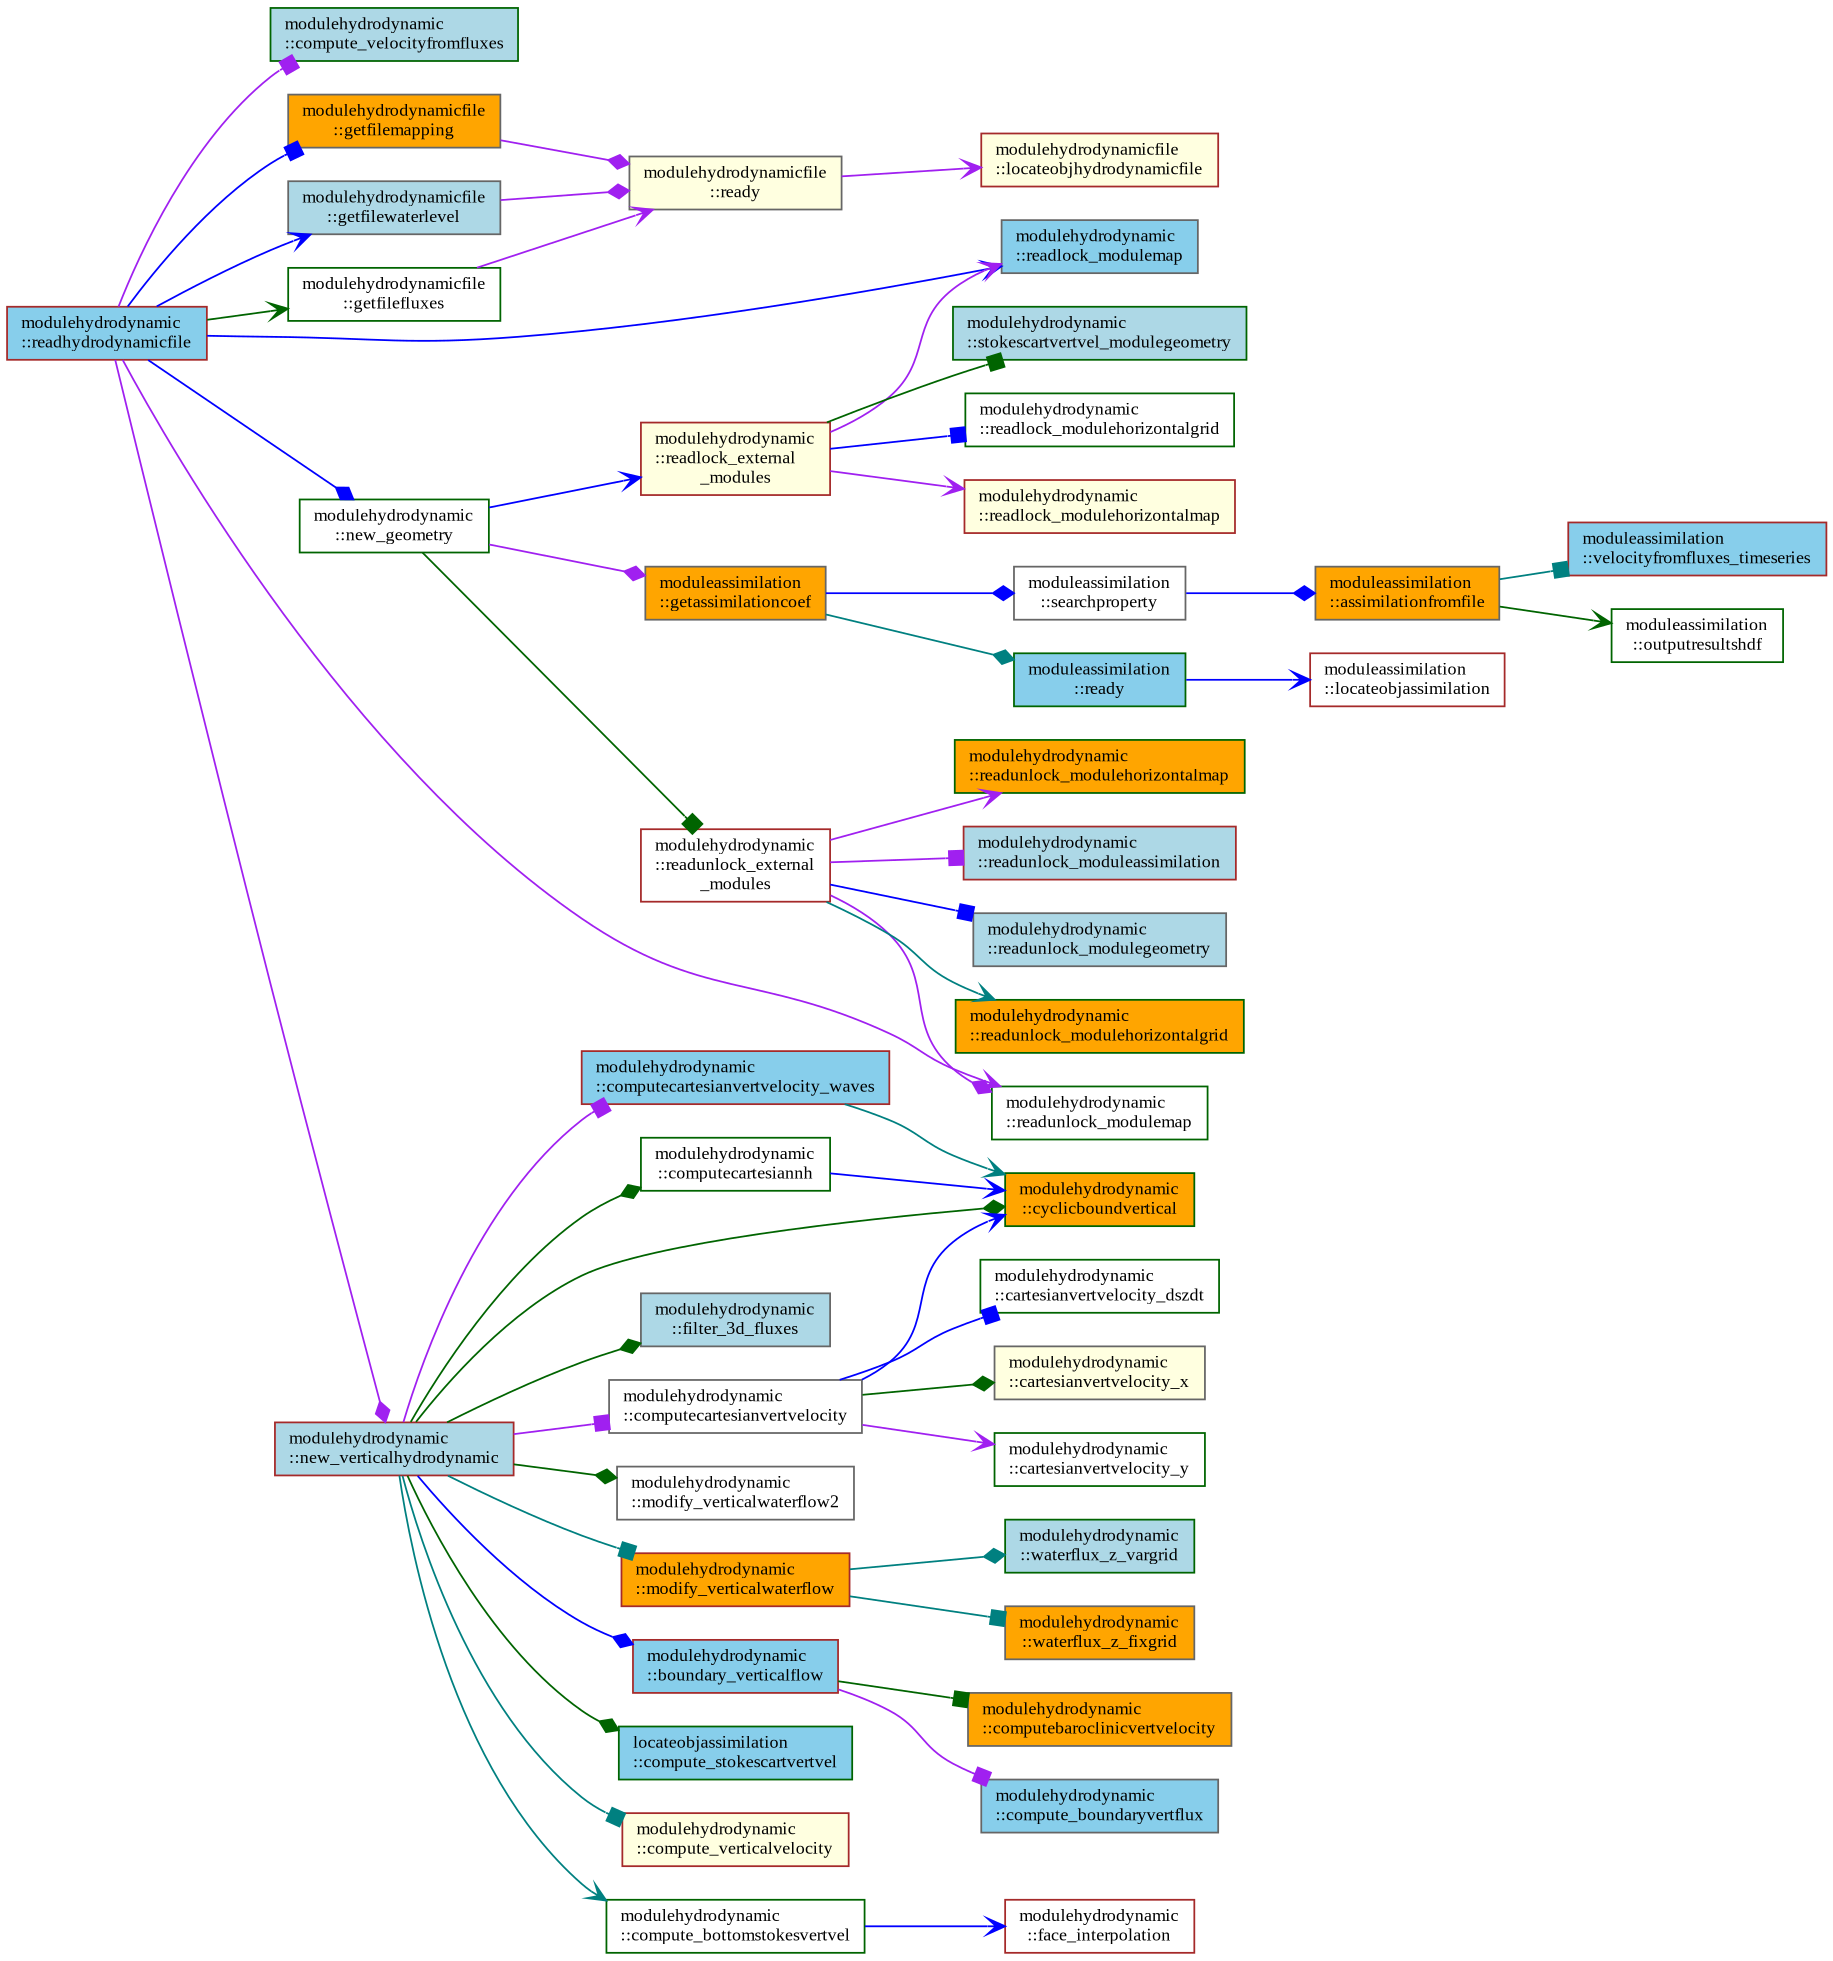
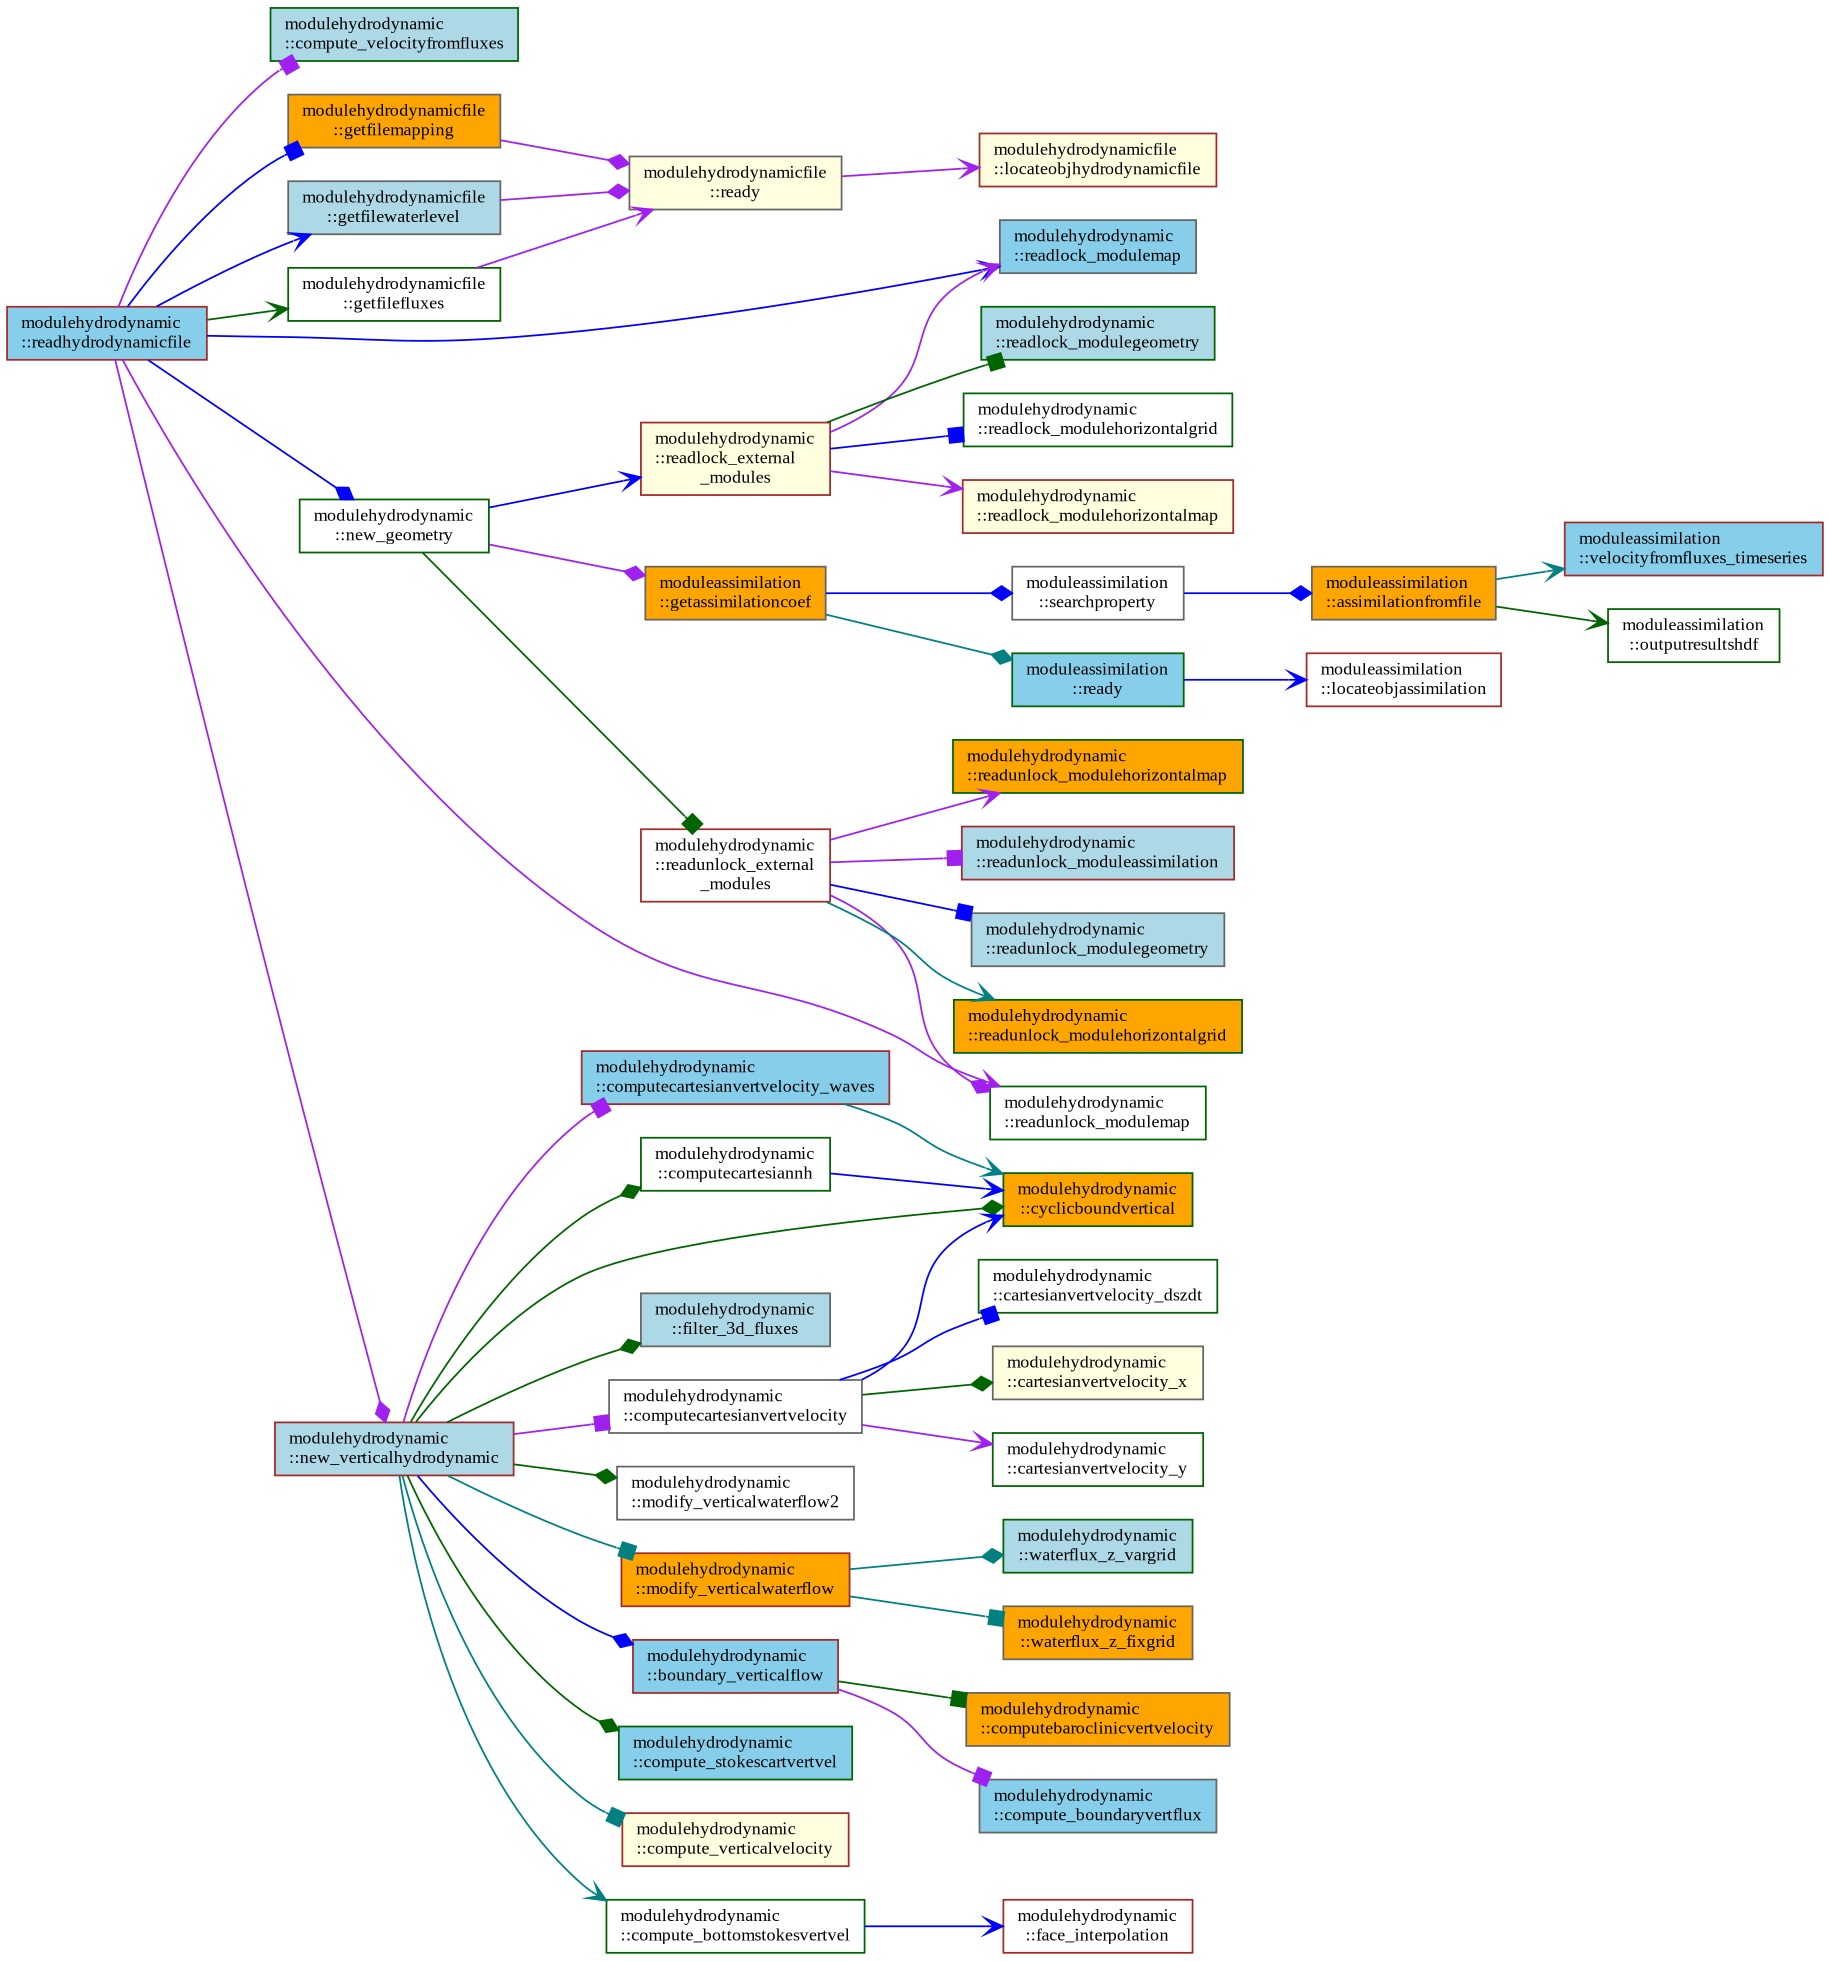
(1100, 333) -> (1098, 333)
(1525, 575) -> (1521, 575)
(736, 1753) -> (736, 1753)
